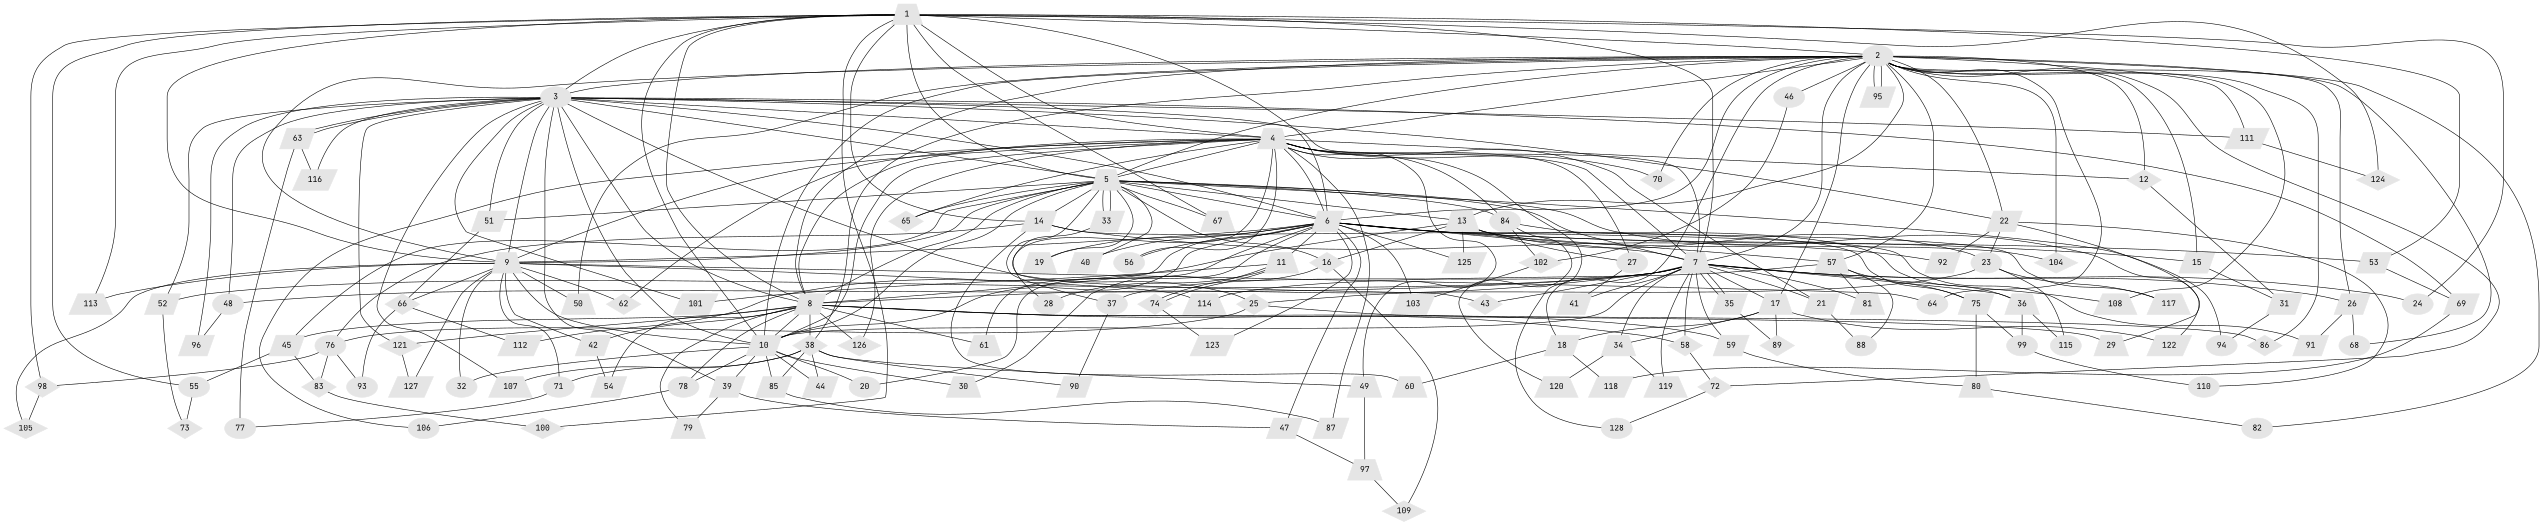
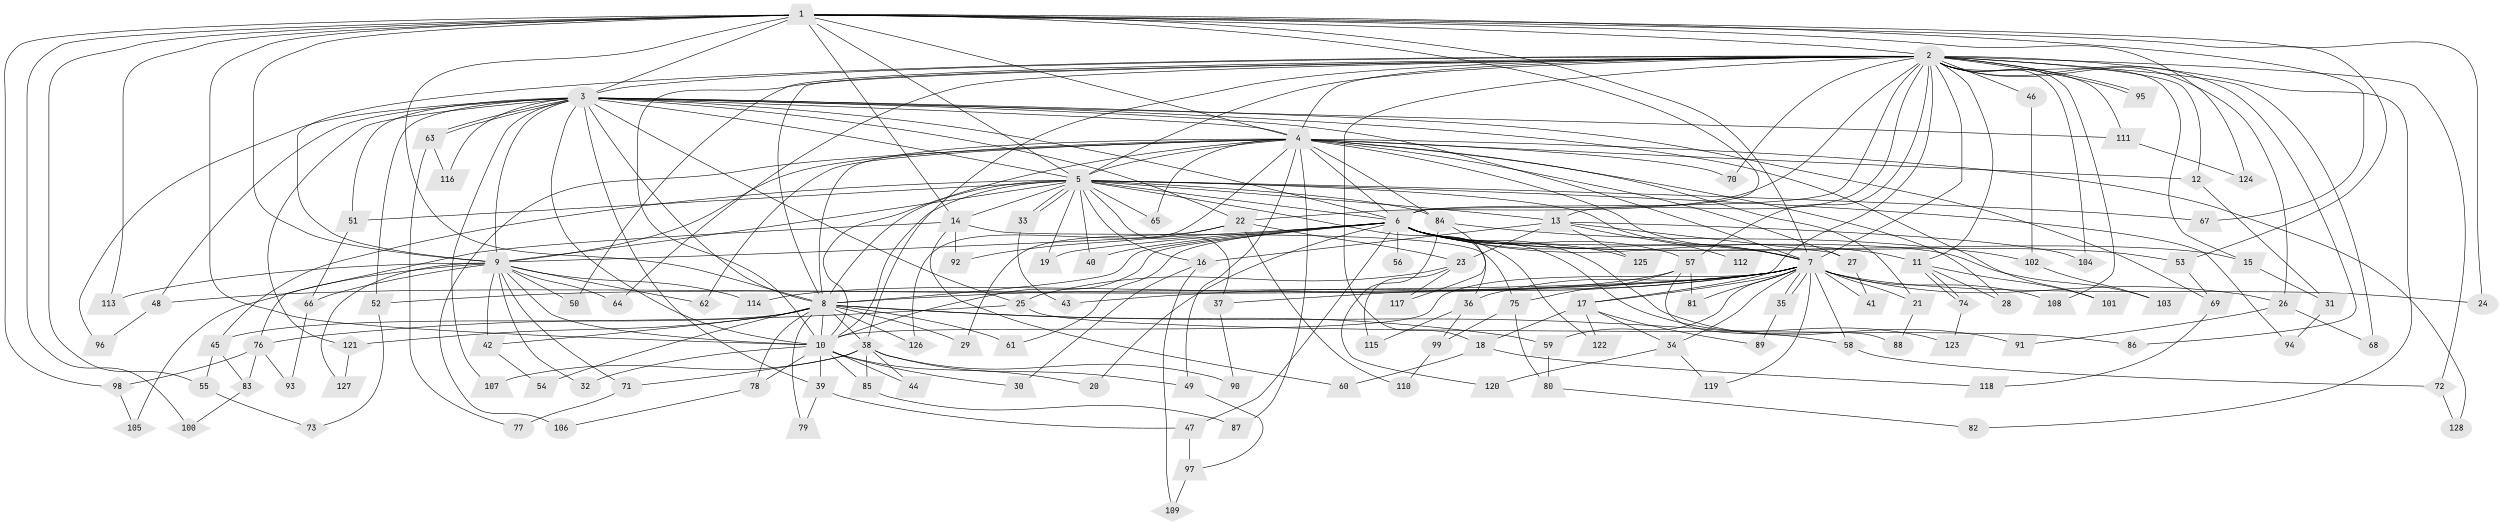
none -> (1993, 165)
(1229, 249) -> none
(443, 319) -> none
